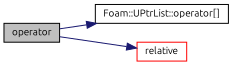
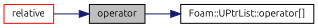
(93, 42) -> (66, 14)
